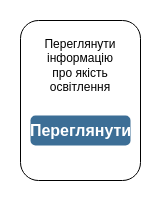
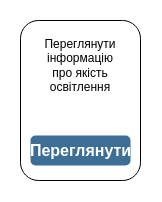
(81, 131) -> (81, 151)
